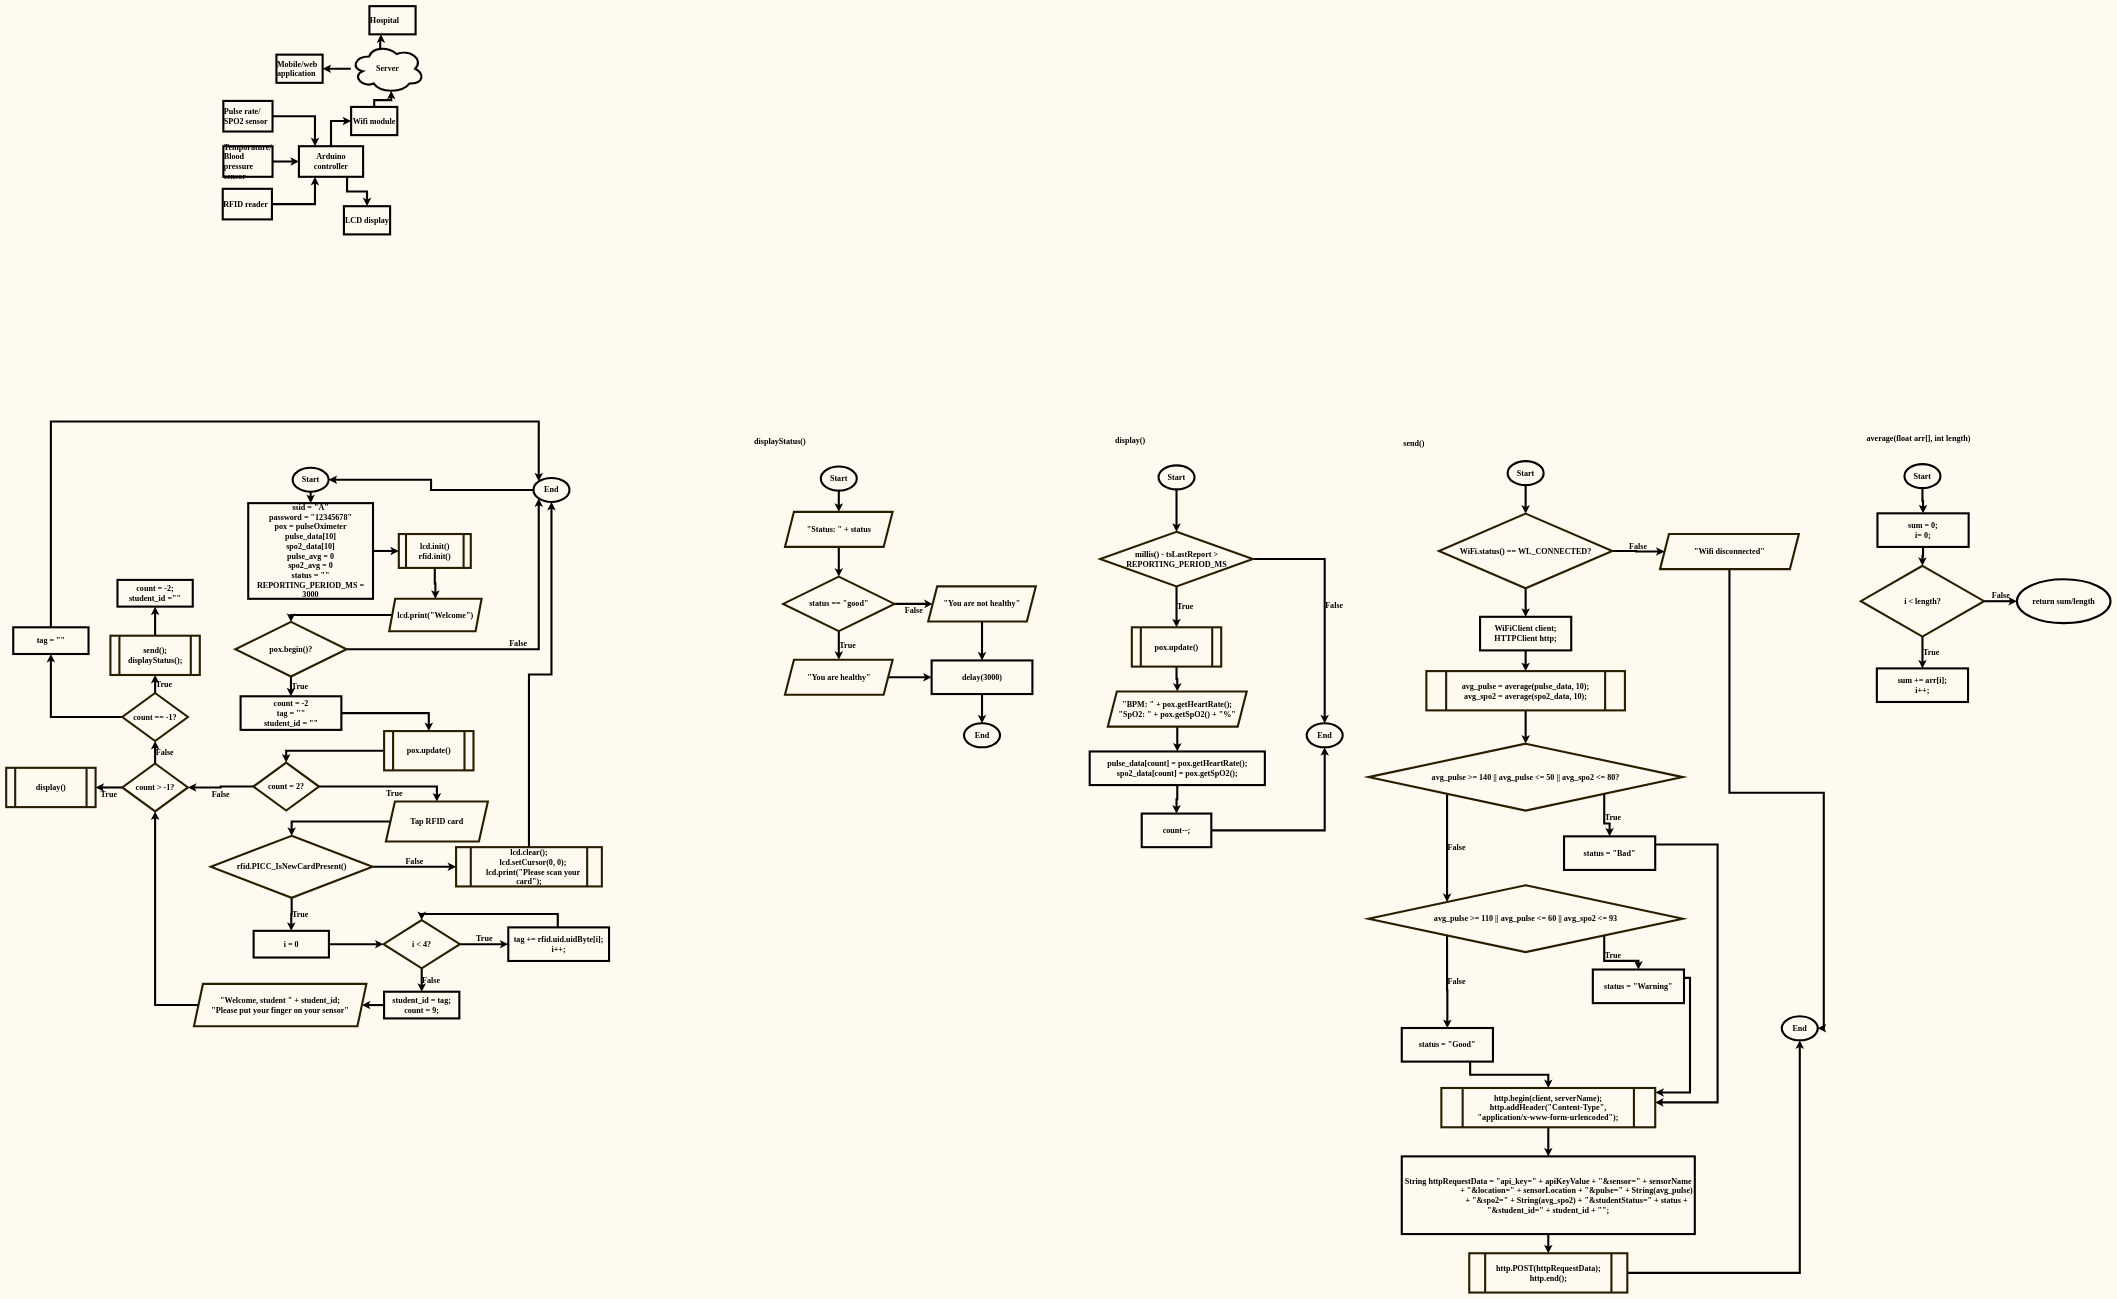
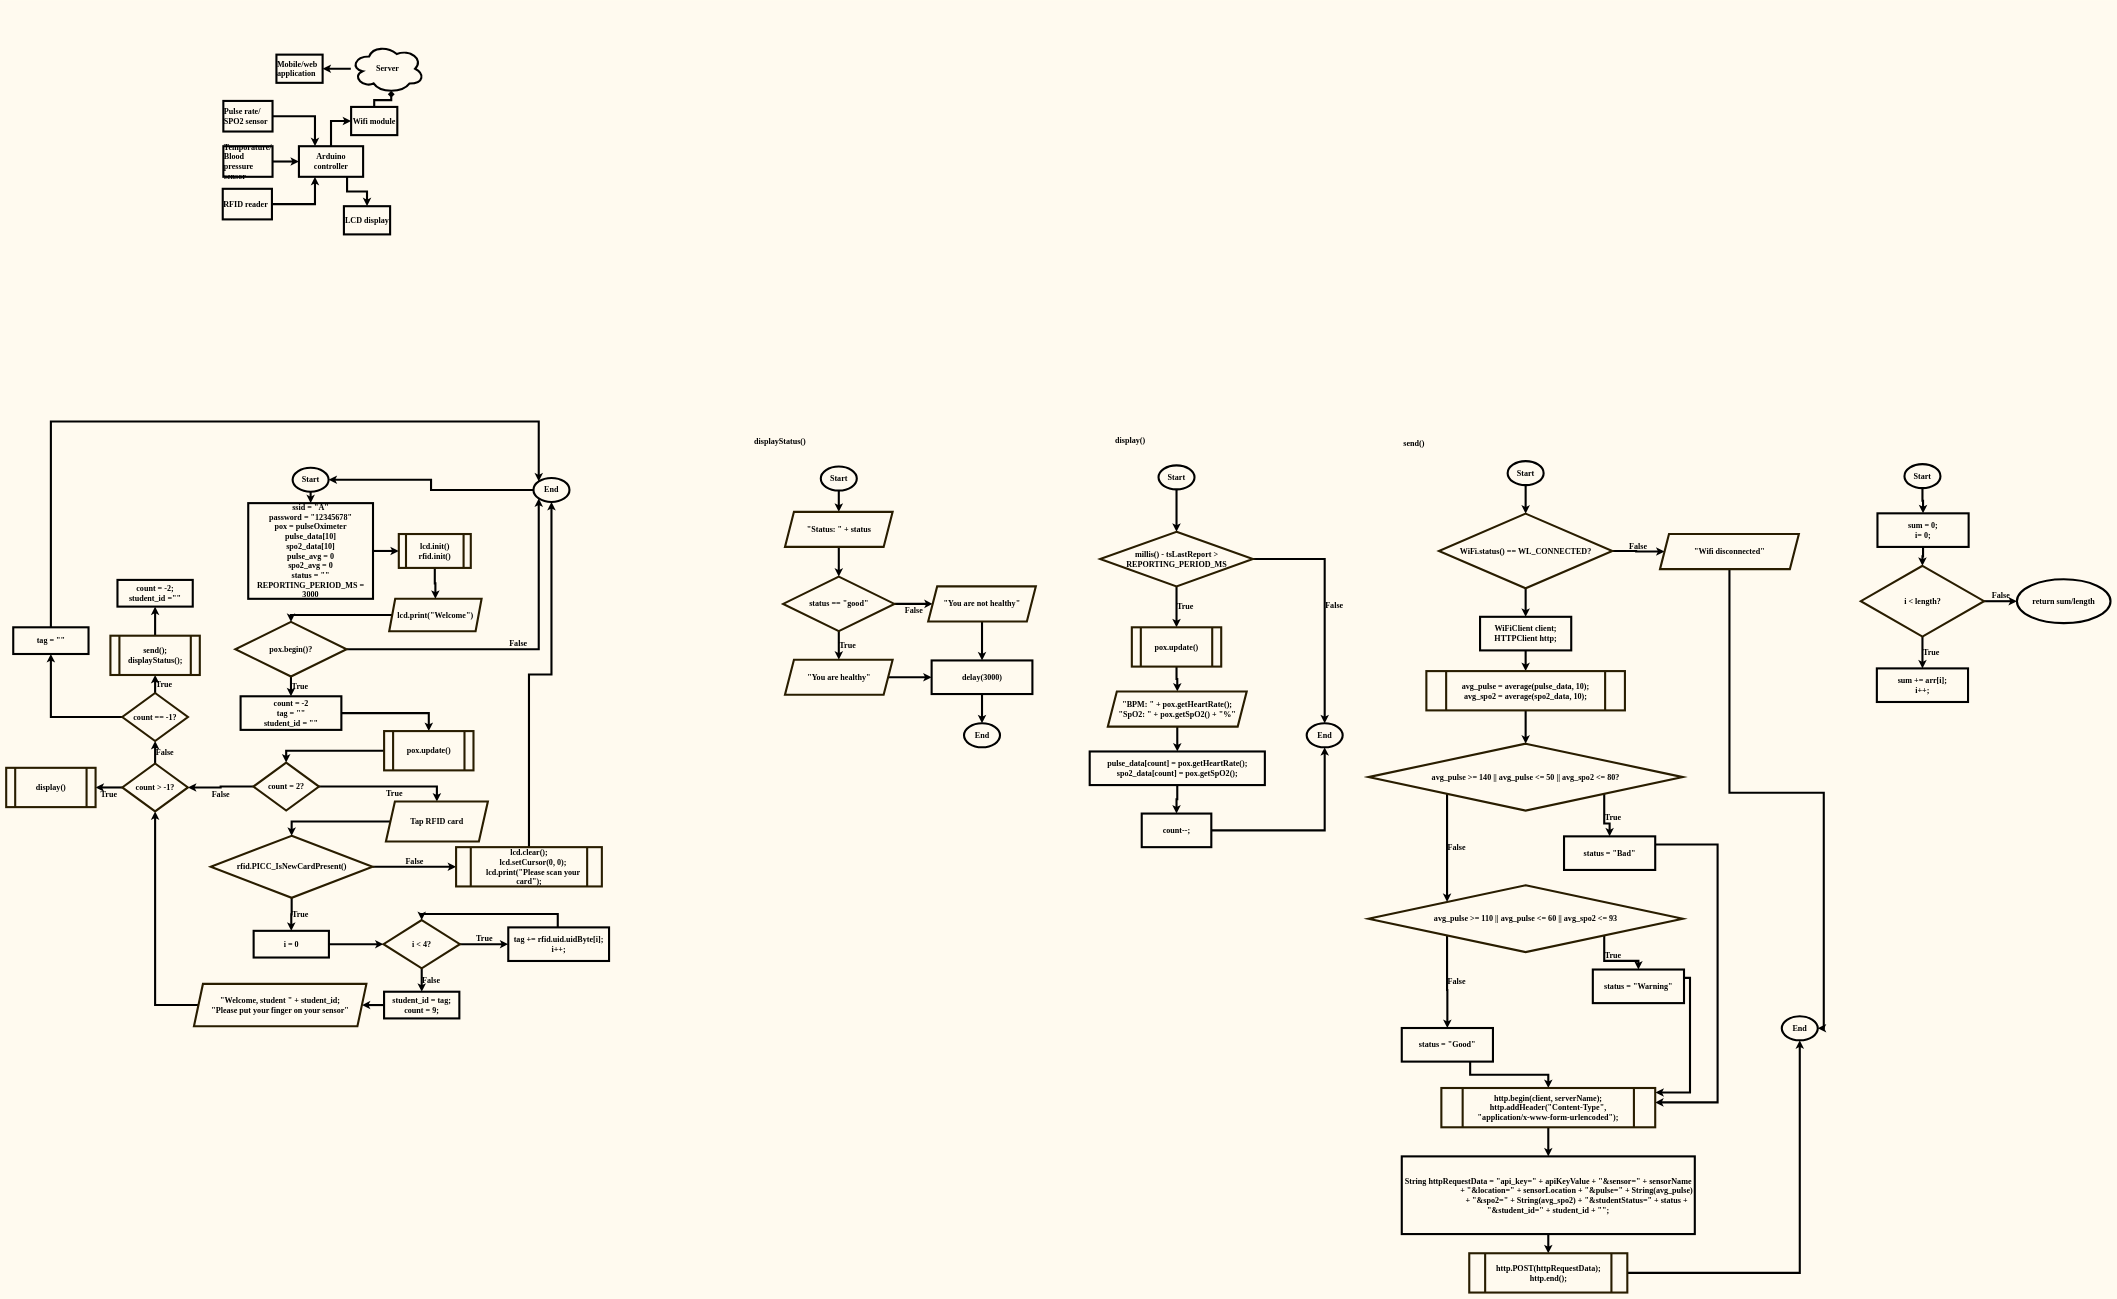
(393, 20) -> none
(380, 43) -> none
(390, 100) -> (389, 100)
(1919, 438) -> none
